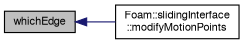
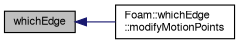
(177, 22) -> (175, 22)
